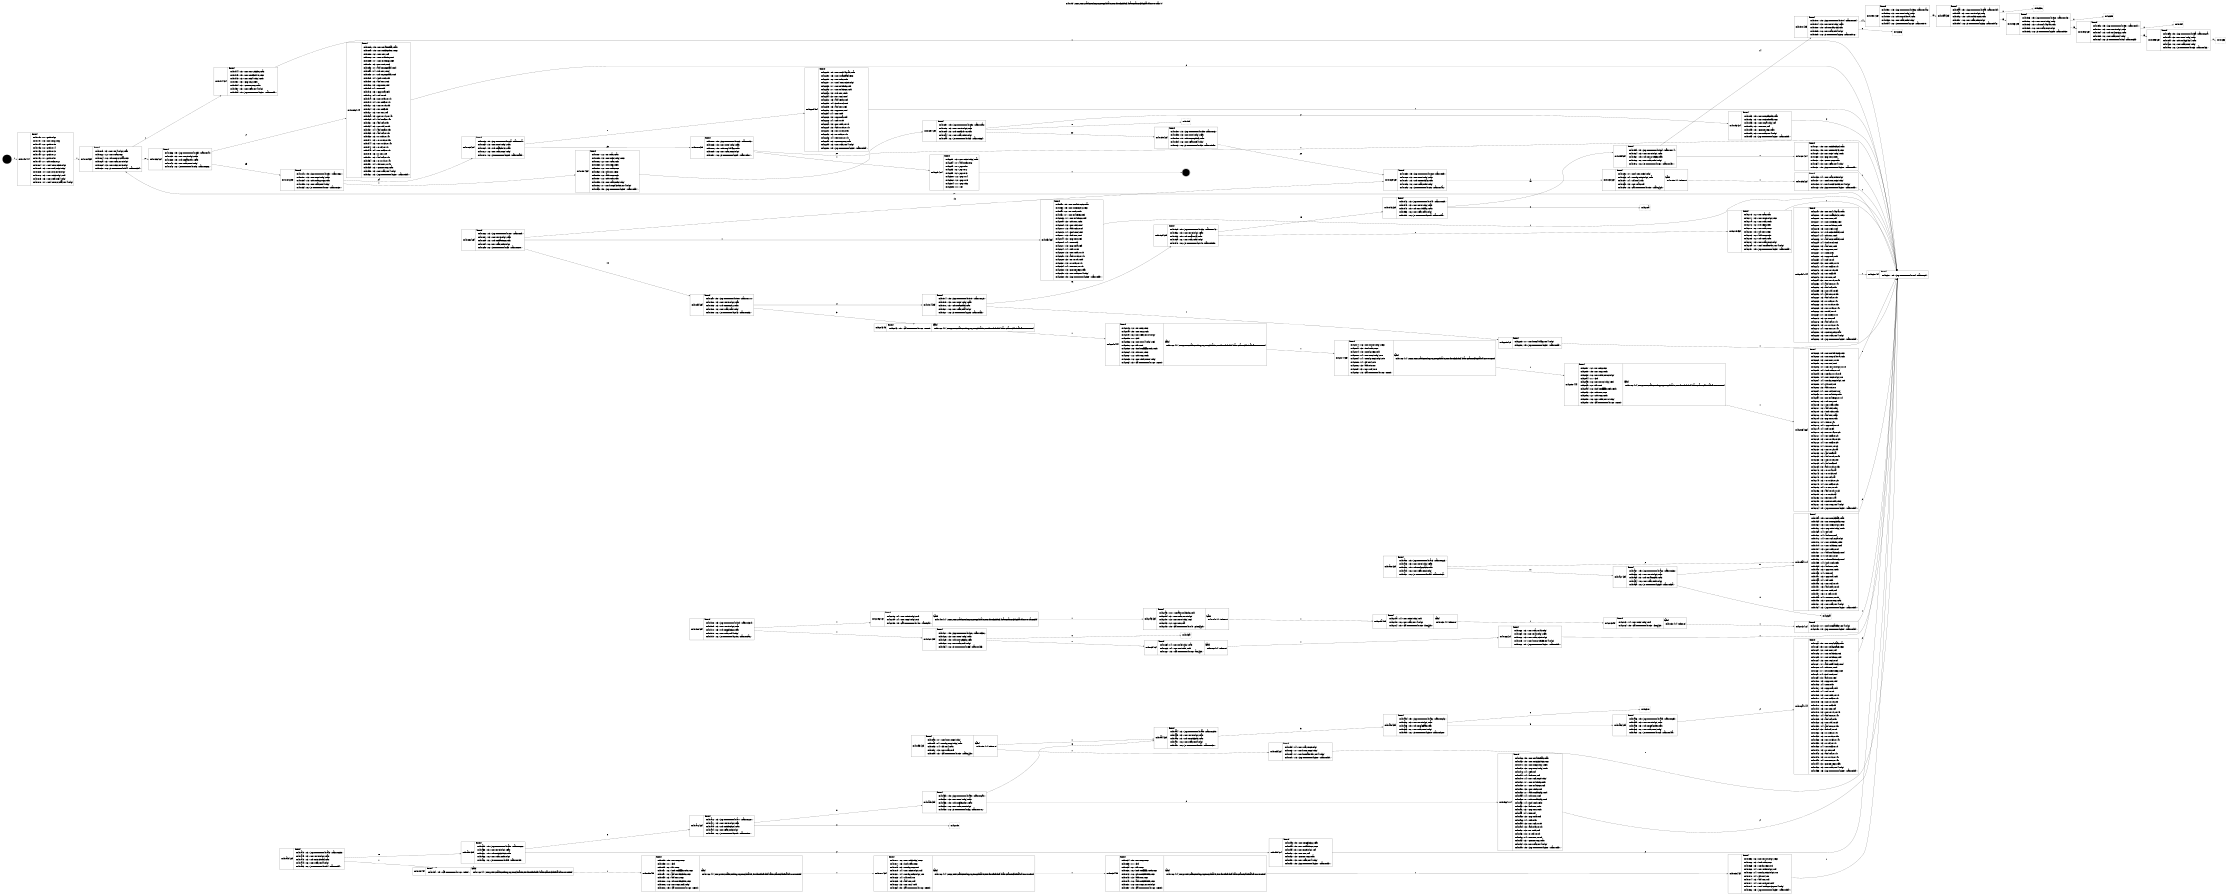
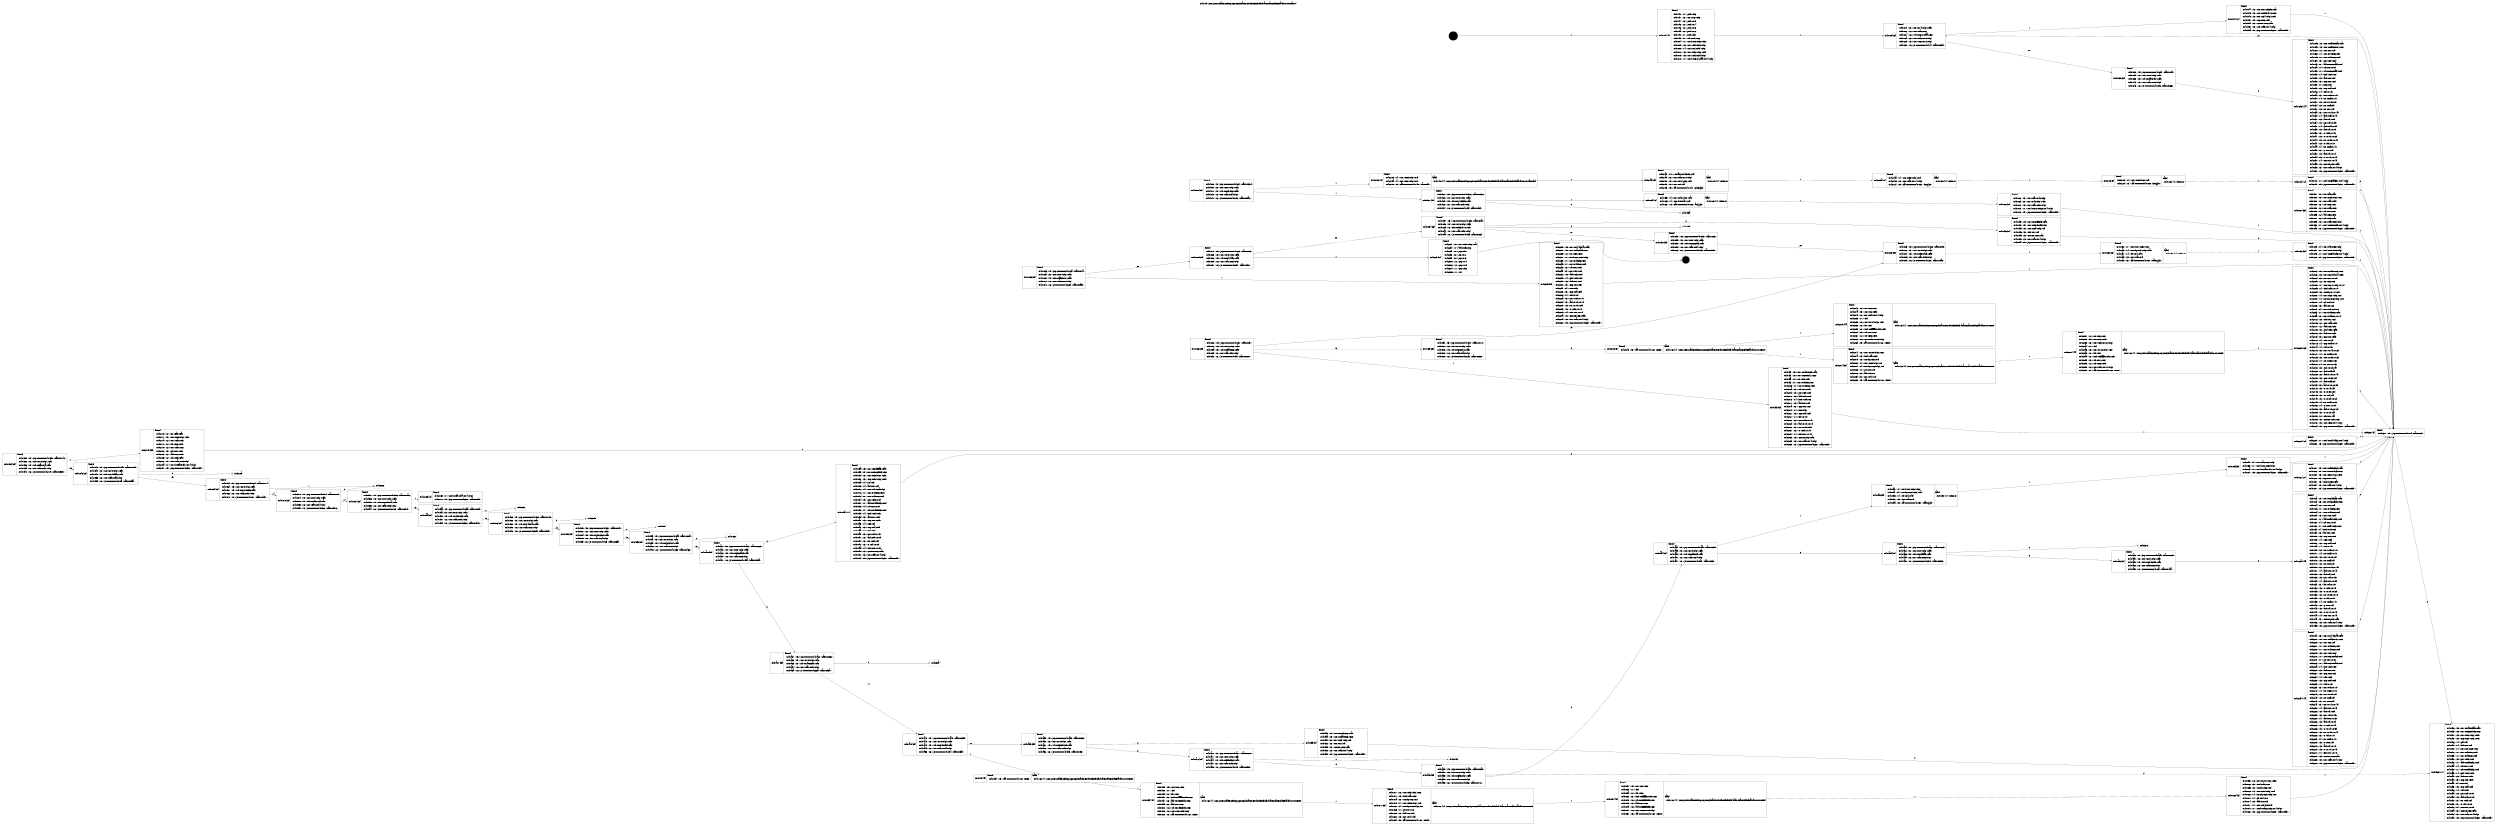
(1735, 156) -> (322, 487)
(312, 180) -> none
(954, 305) -> none
(1300, 351) -> (1786, 356)
none -> (450, 497)
none -> (696, 547)
(1735, 570) -> (868, 703)
(1877, 688) -> (2423, 580)
(1075, 742) -> (1794, 526)
